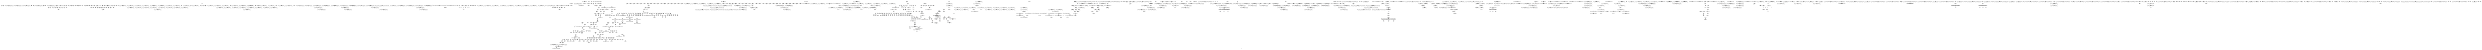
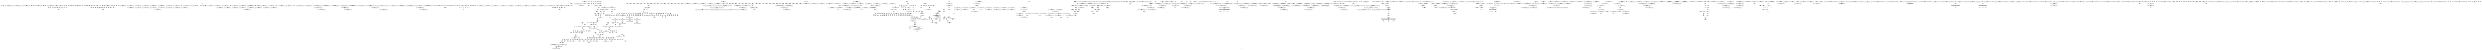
none -> (1283, 4)
